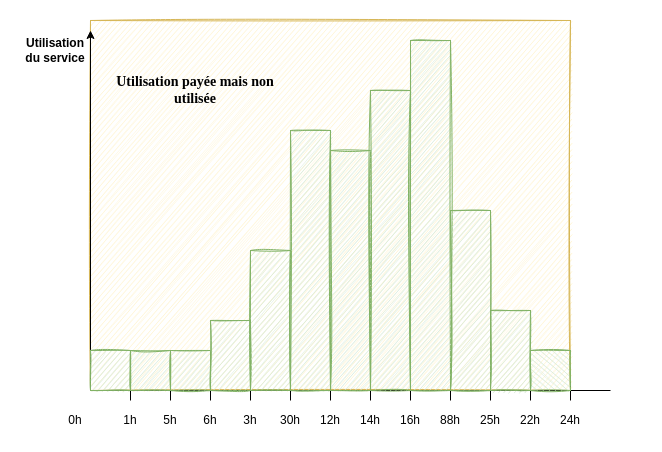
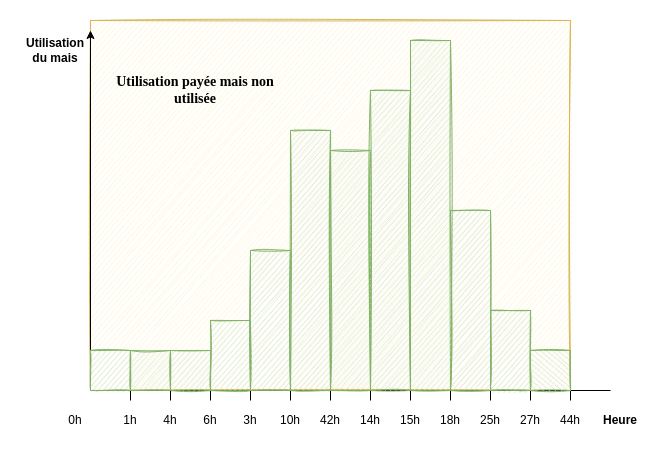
(56, 51) -> (56, 51)
(171, 421) -> (171, 421)
(291, 421) -> (291, 421)
(331, 421) -> (331, 421)
(411, 421) -> (411, 421)
(451, 421) -> (451, 421)
(531, 421) -> (531, 421)
(571, 421) -> (571, 421)
none -> (621, 421)
